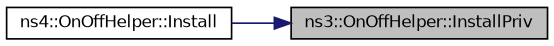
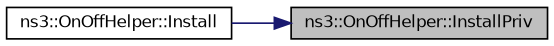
(119, 23) -> (119, 23)
